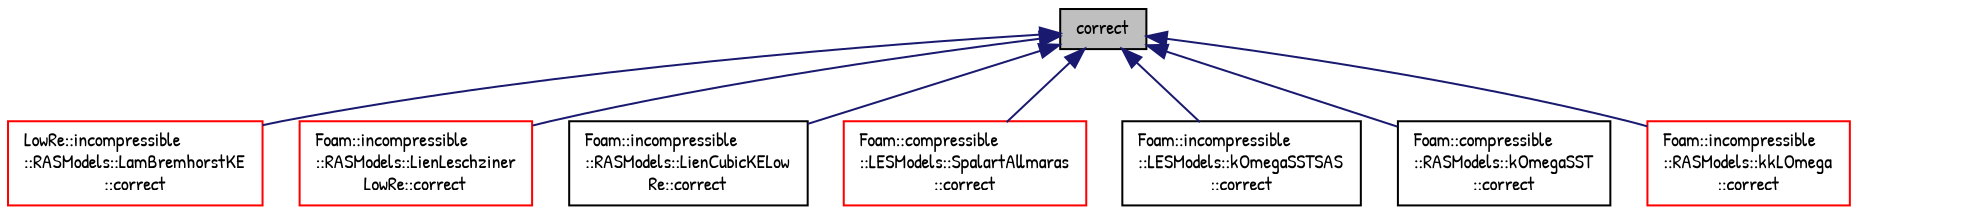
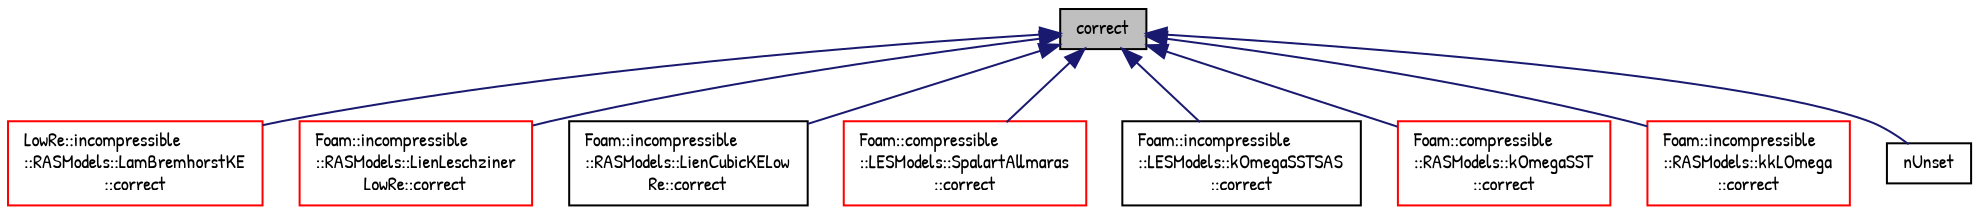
(1504, 163) -> (1504, 163)
none -> (1929, 163)
